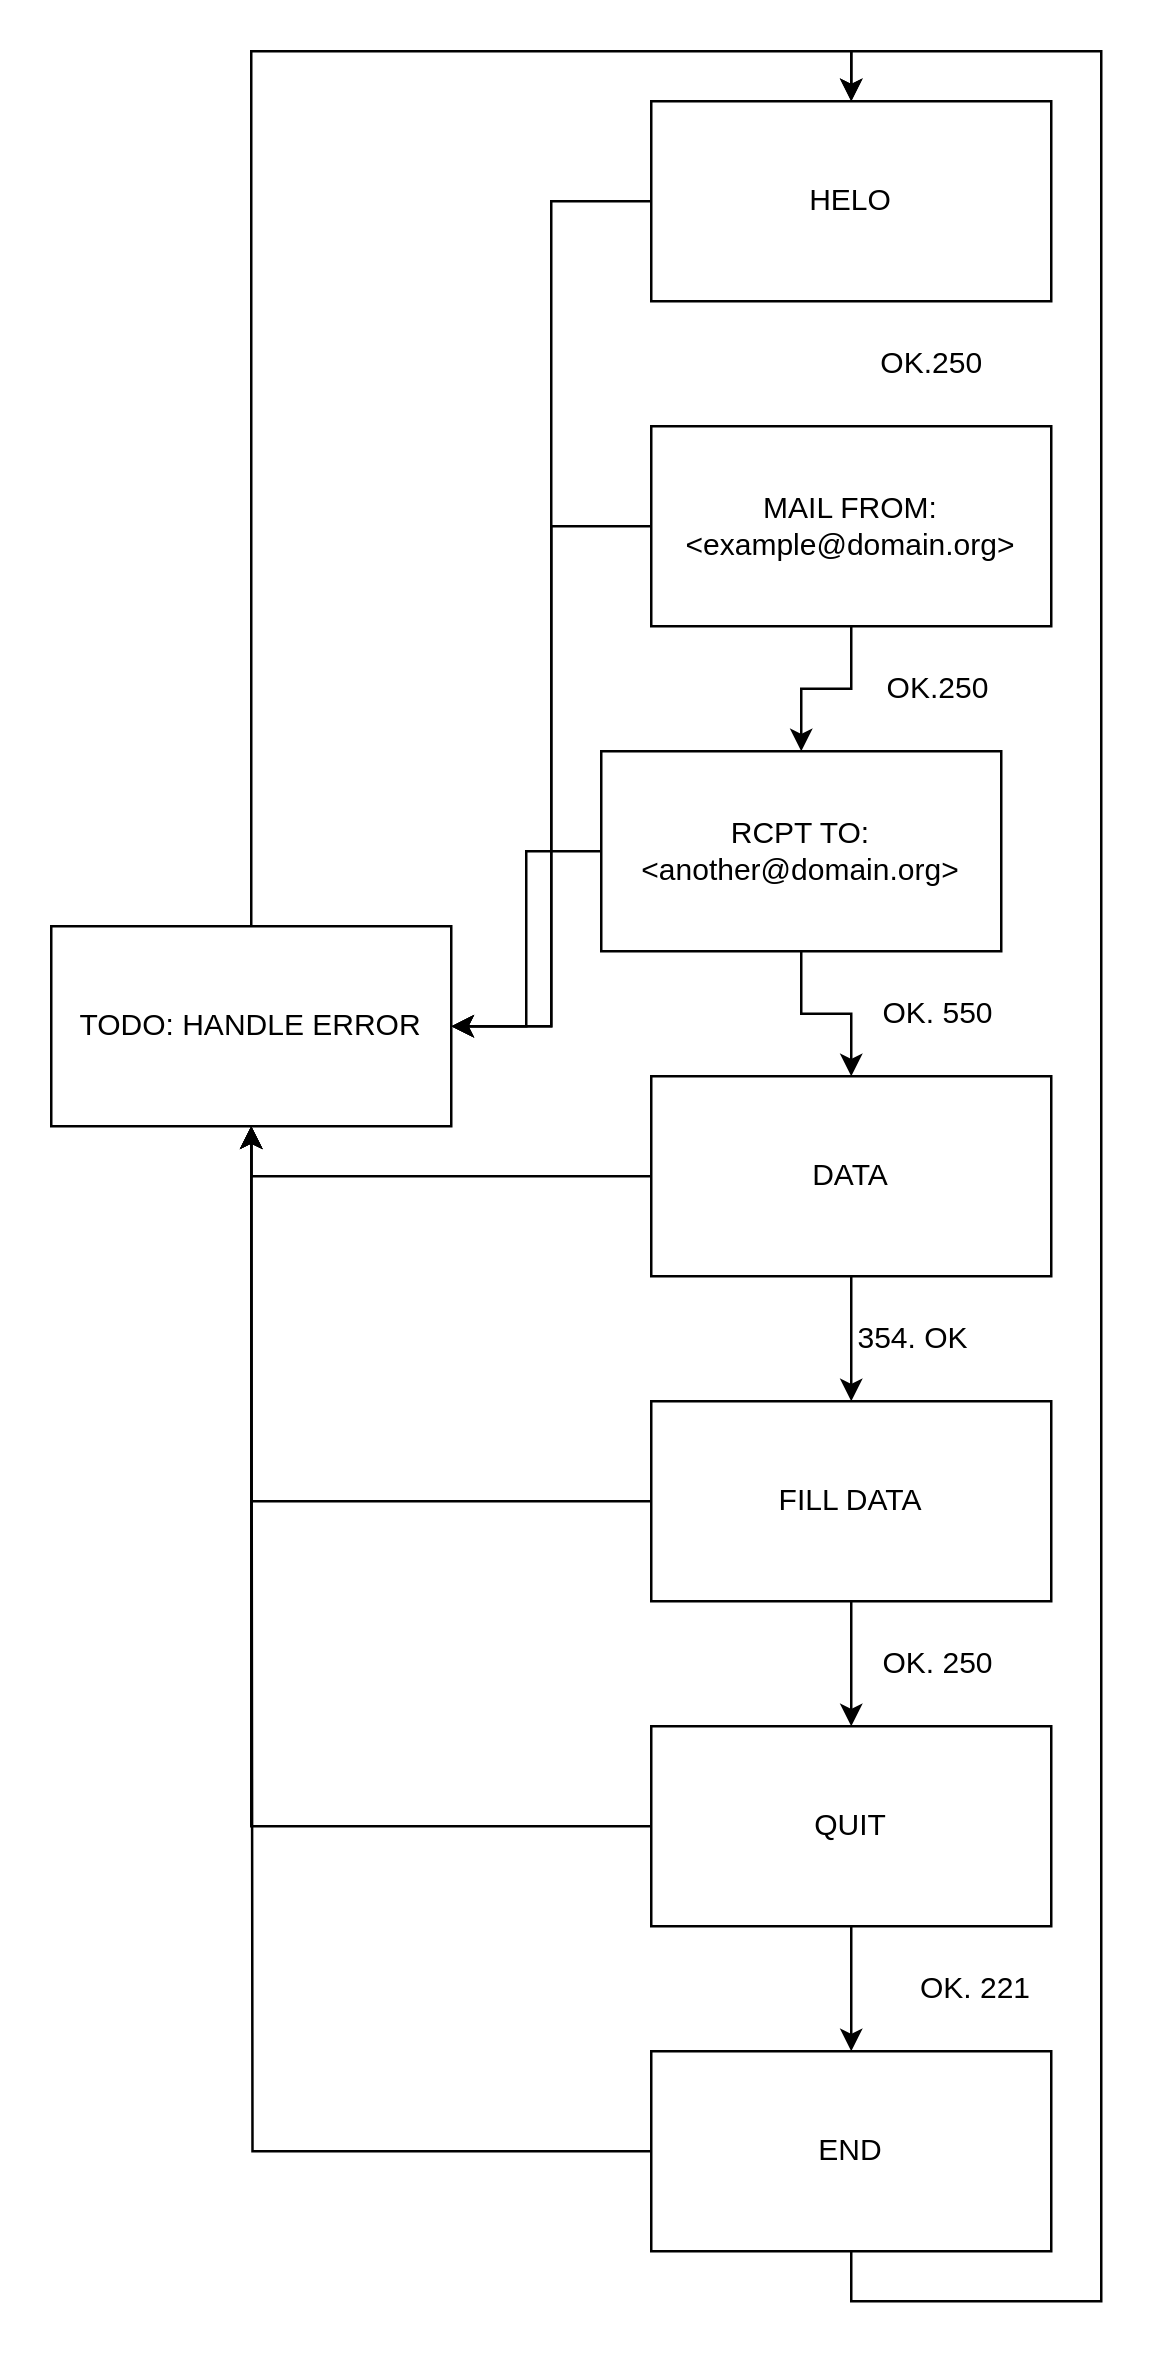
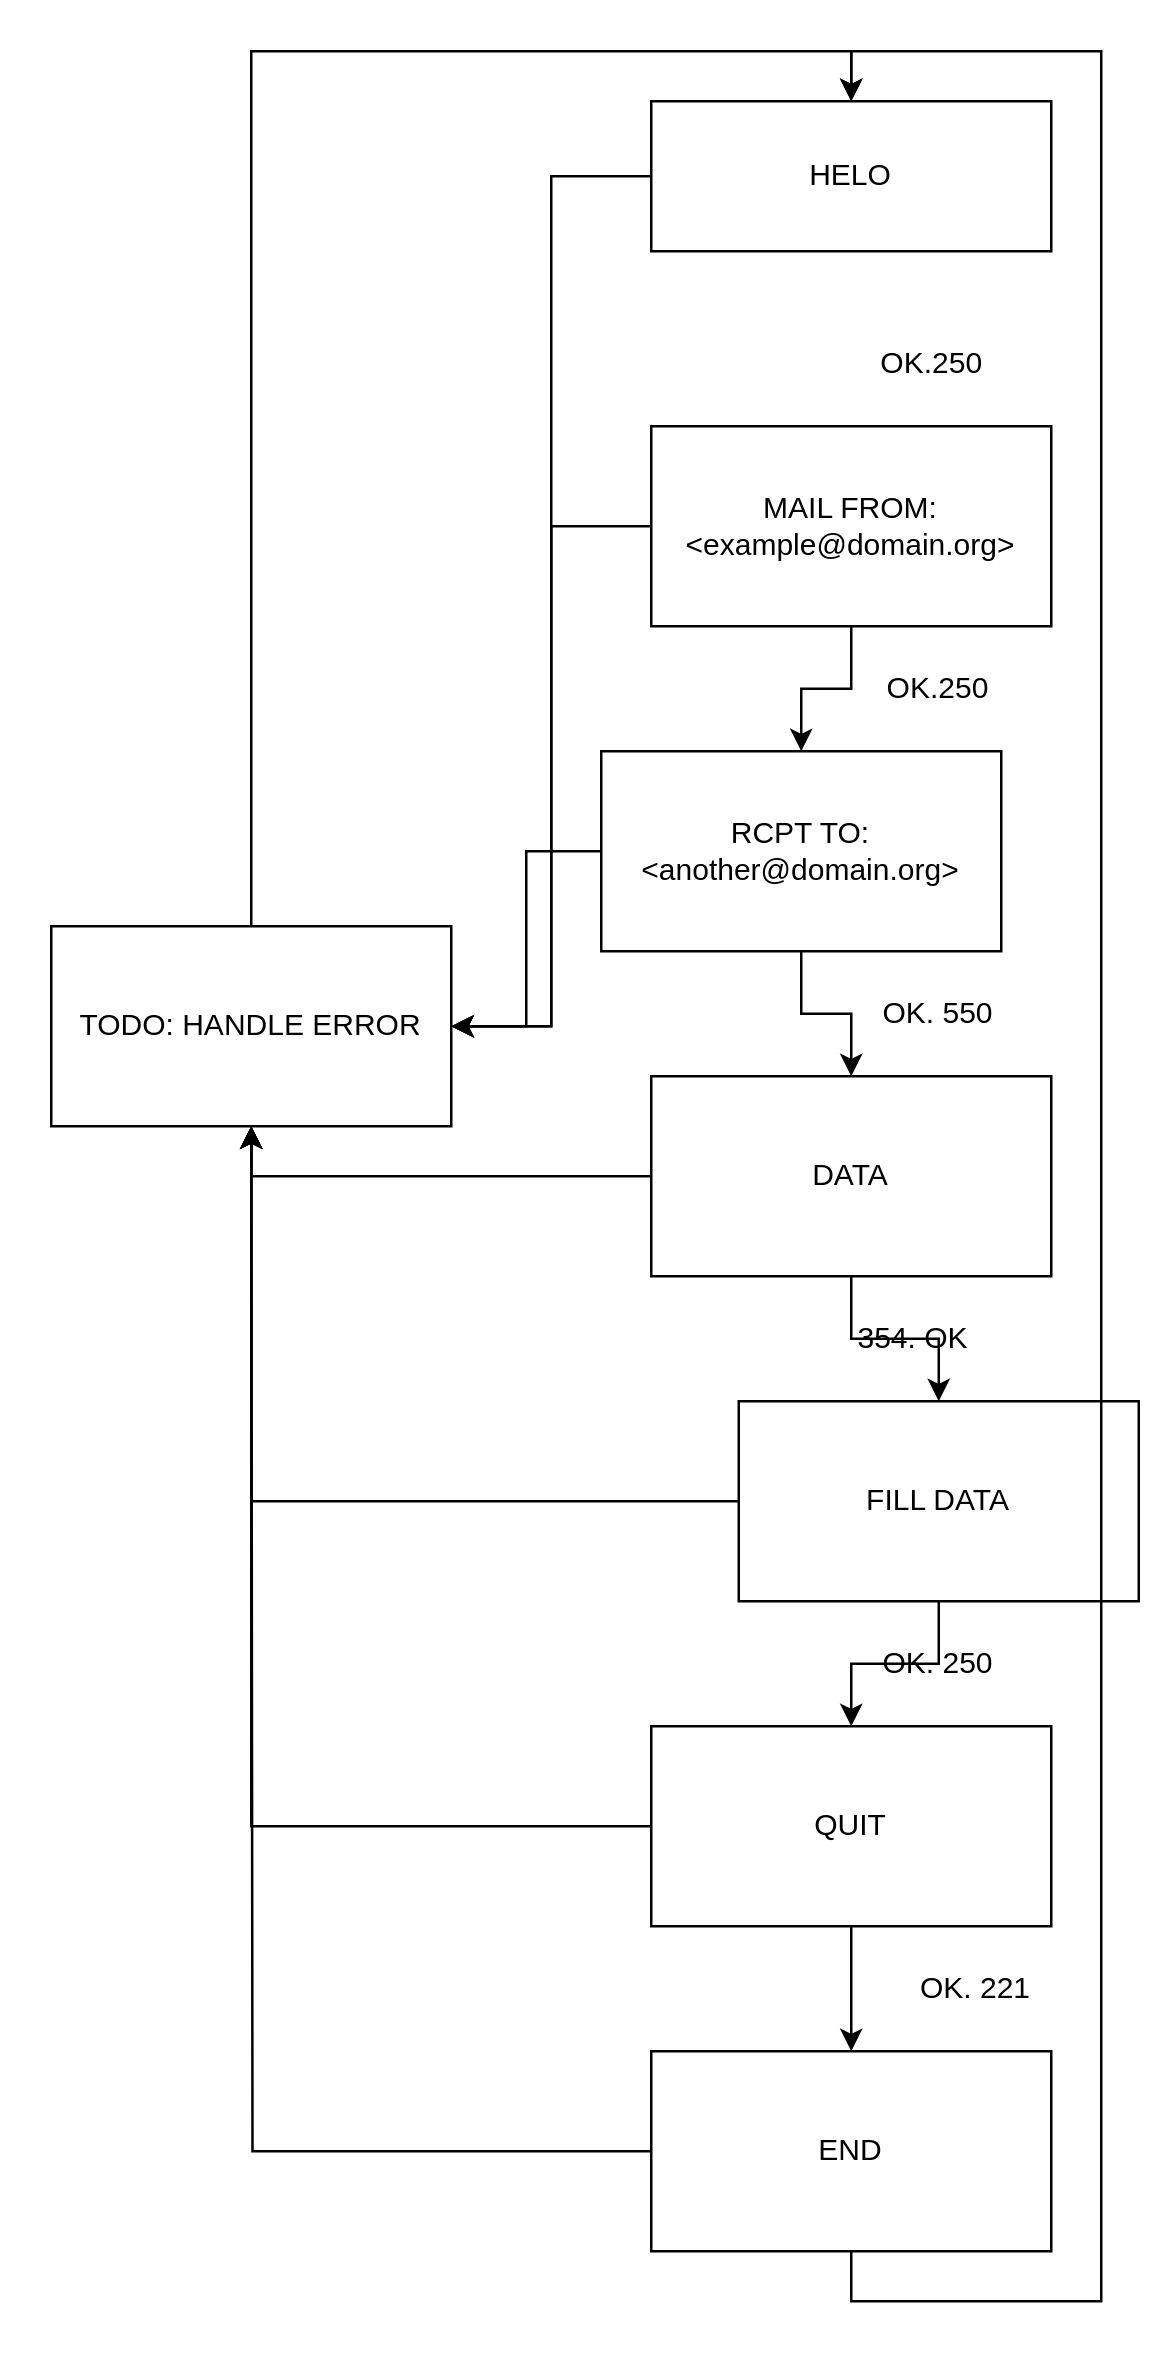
(851, 201) -> (851, 176)
(851, 1501) -> (939, 1501)
